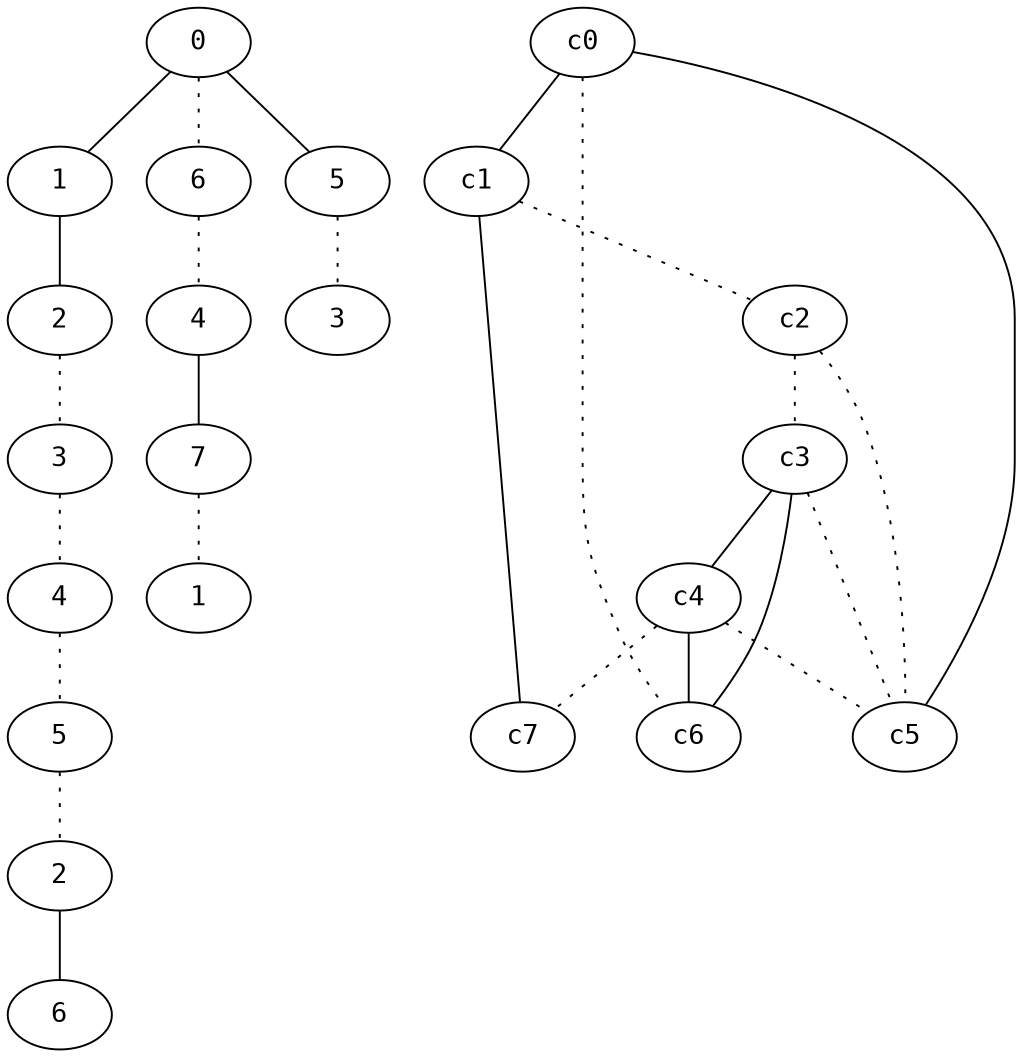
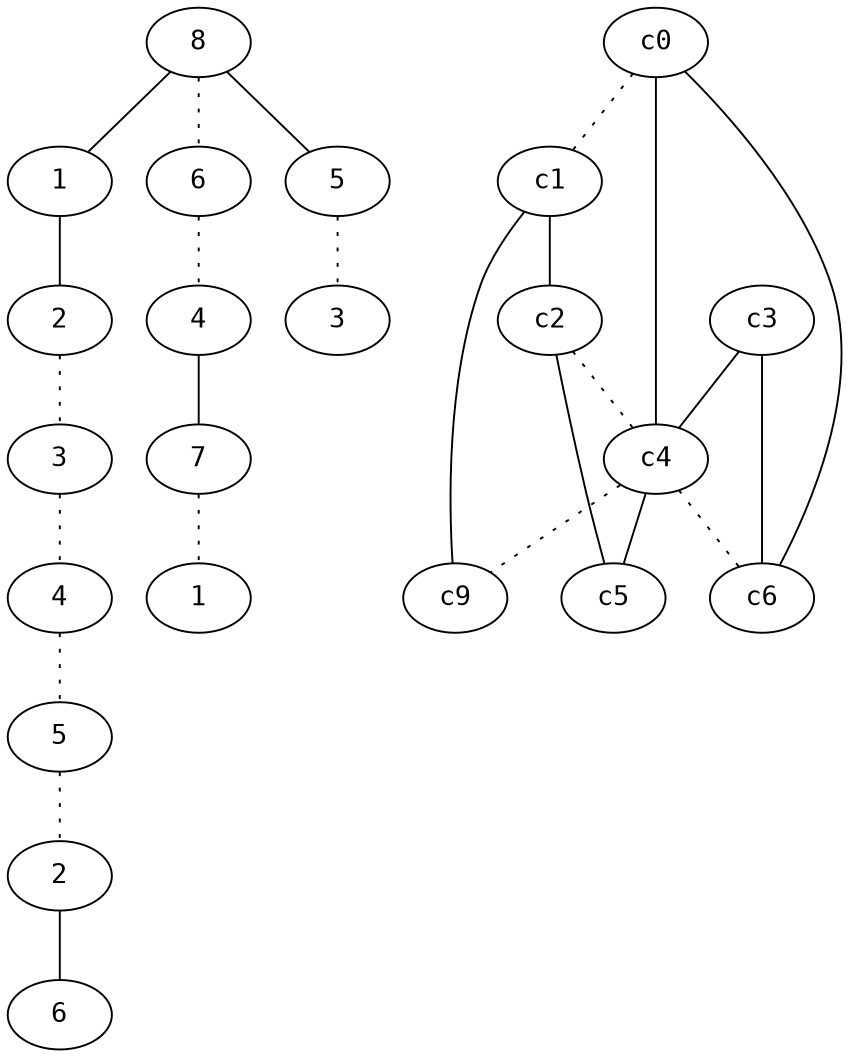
(199, 42) -> (199, 42)
(530, 112) -> (603, 112)
(636, 251) -> (550, 251)
(1006, 271) -> (656, 251)
(795, 390) -> (603, 390)
(583, 401) -> (835, 300)
(890, 519) -> (579, 460)
(850, 598) -> none
(797, 667) -> (635, 529)
(689, 668) -> (709, 529)
(523, 737) -> (455, 598)
